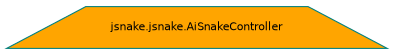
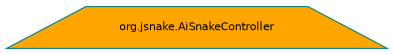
(197, 28) -> (197, 28)
